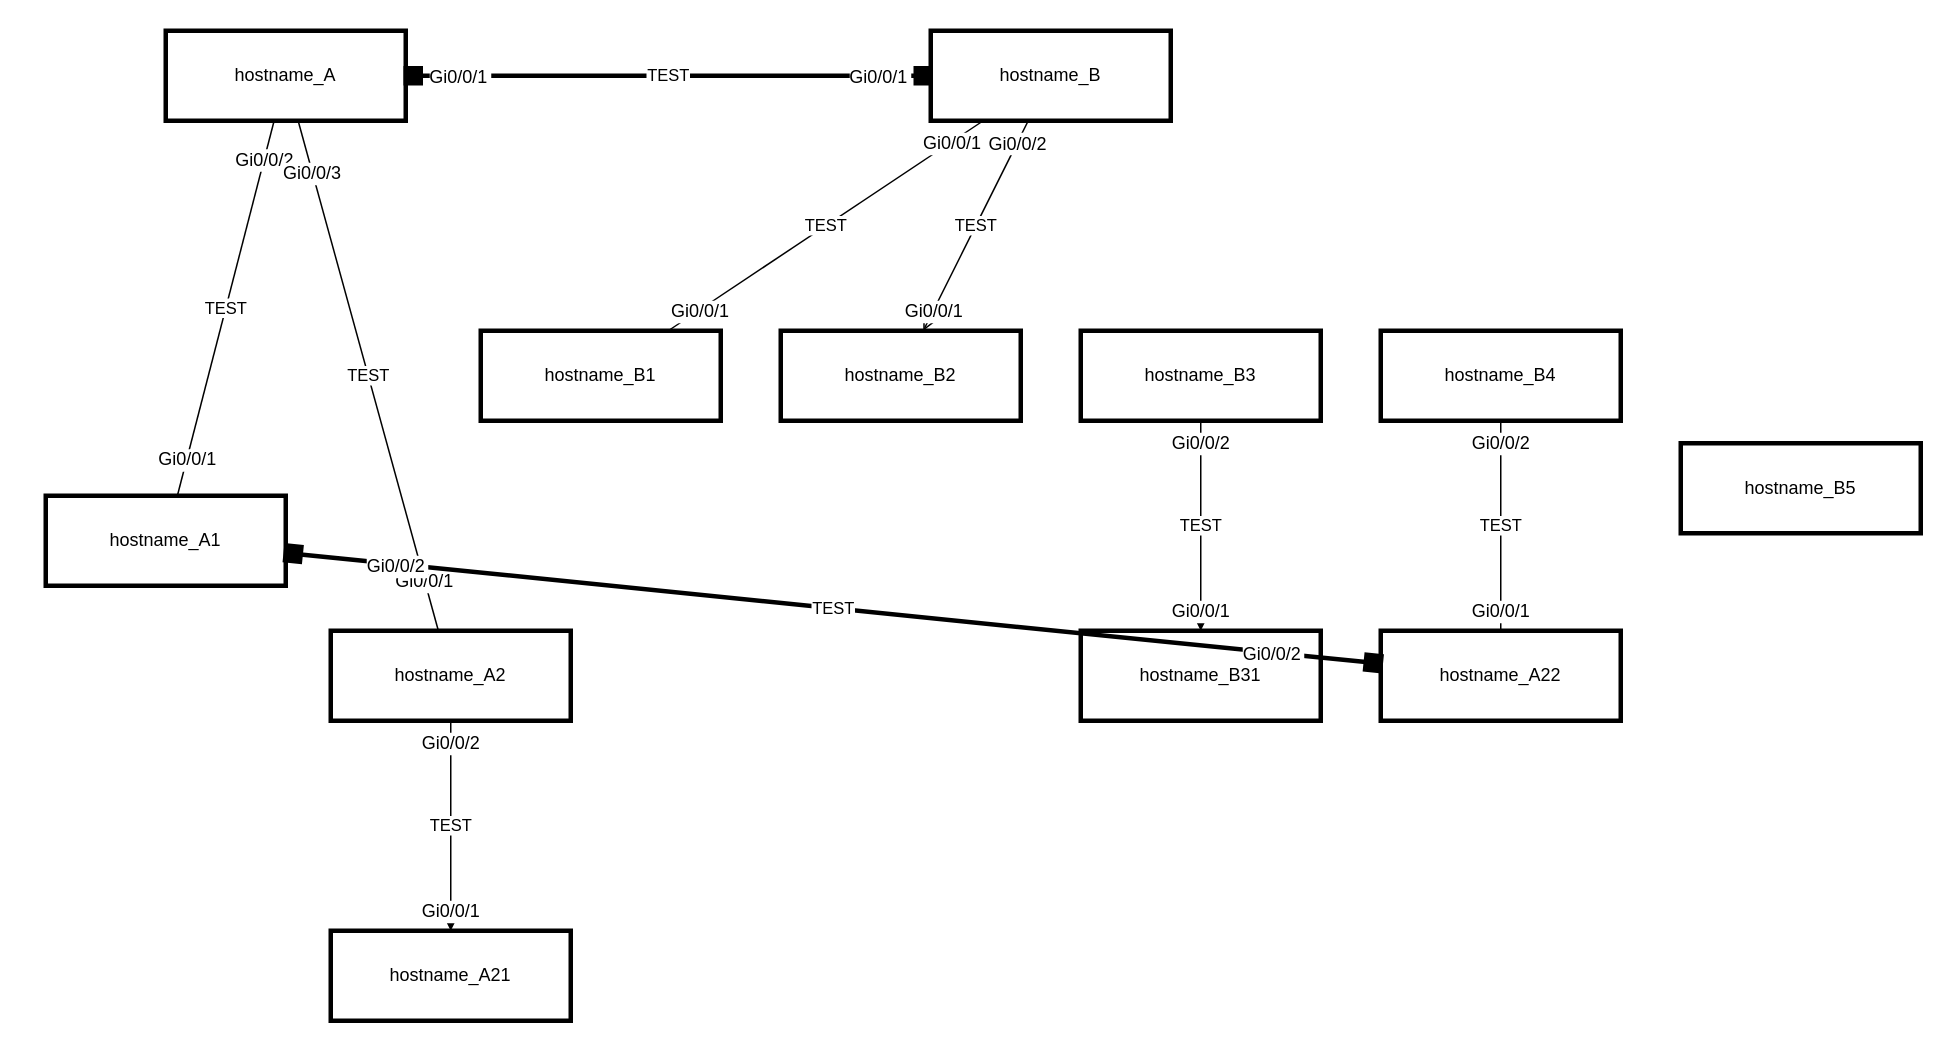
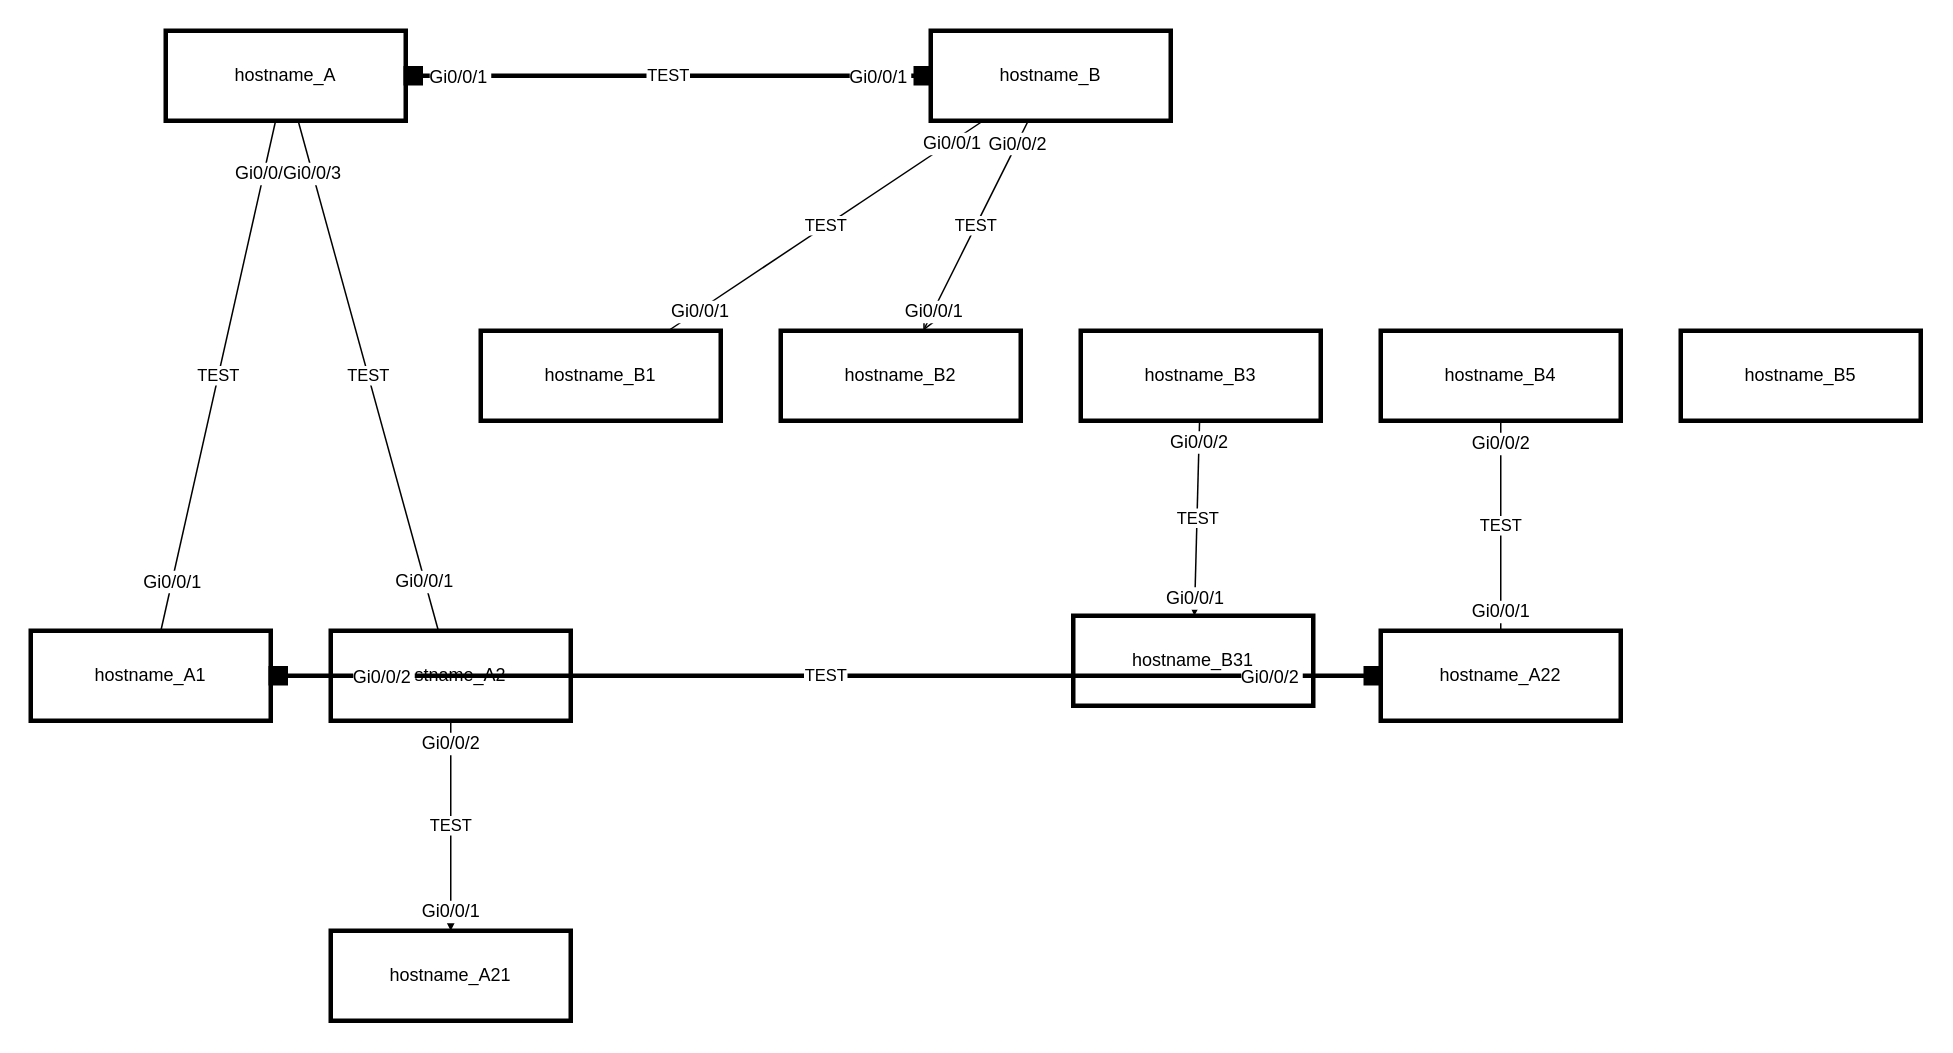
(1801, 488) -> (1801, 376)
(166, 541) -> (151, 676)
(1201, 676) -> (1193, 661)
